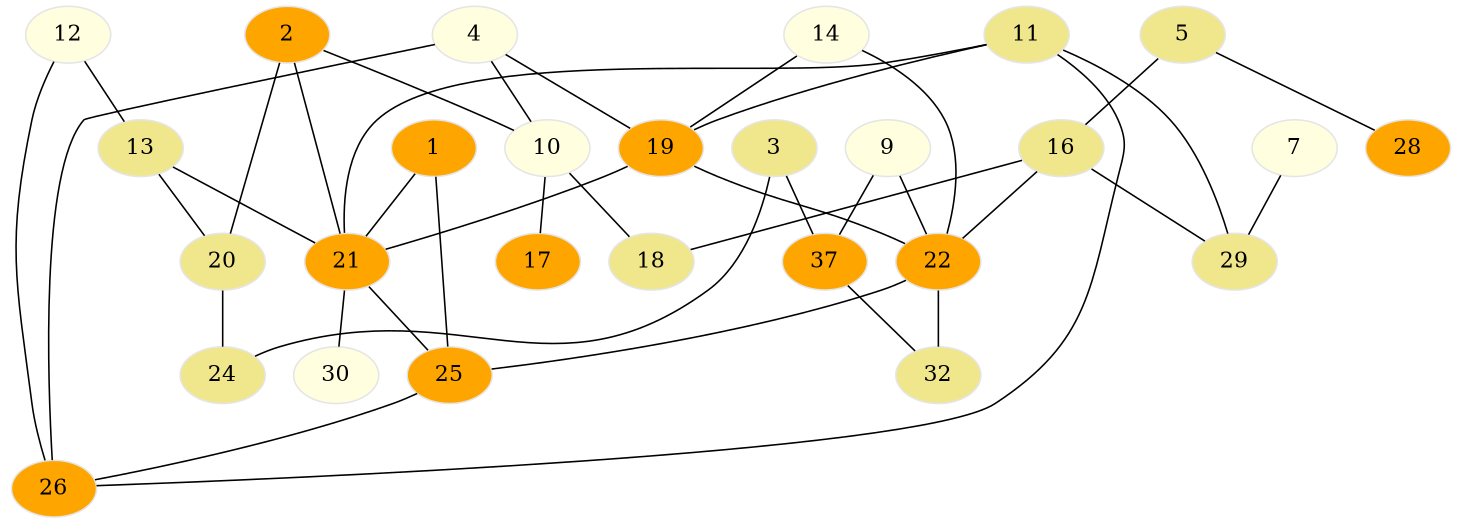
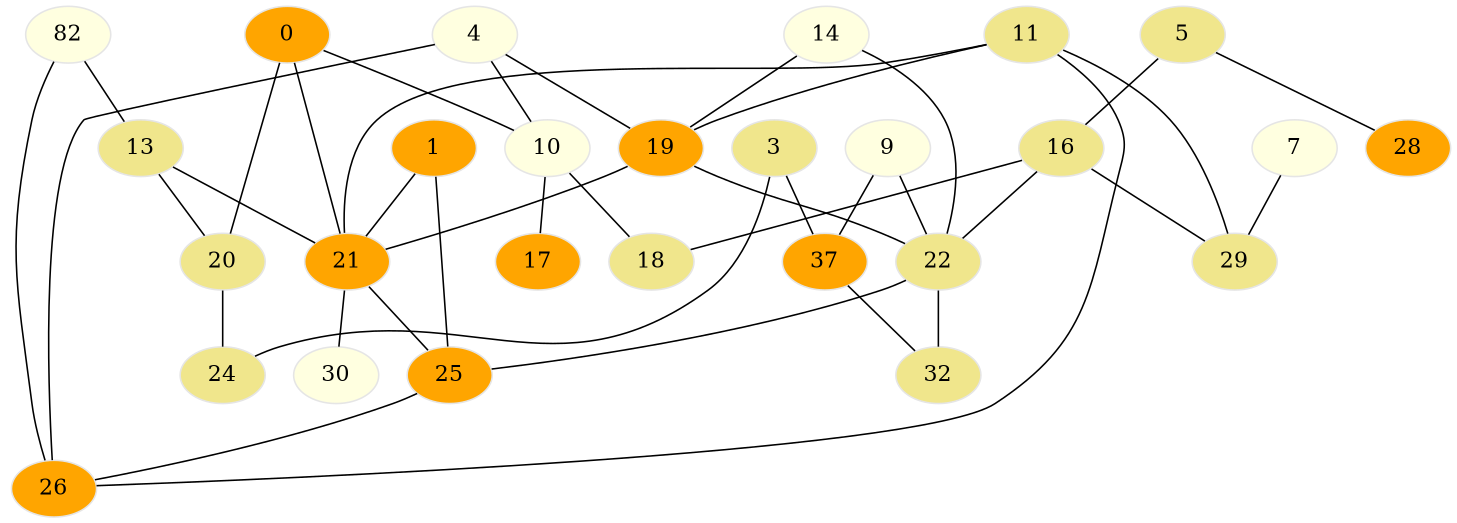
(68, 35) -> (68, 35)
(287, 35) -> (287, 35)
(938, 262) -> (938, 262)
